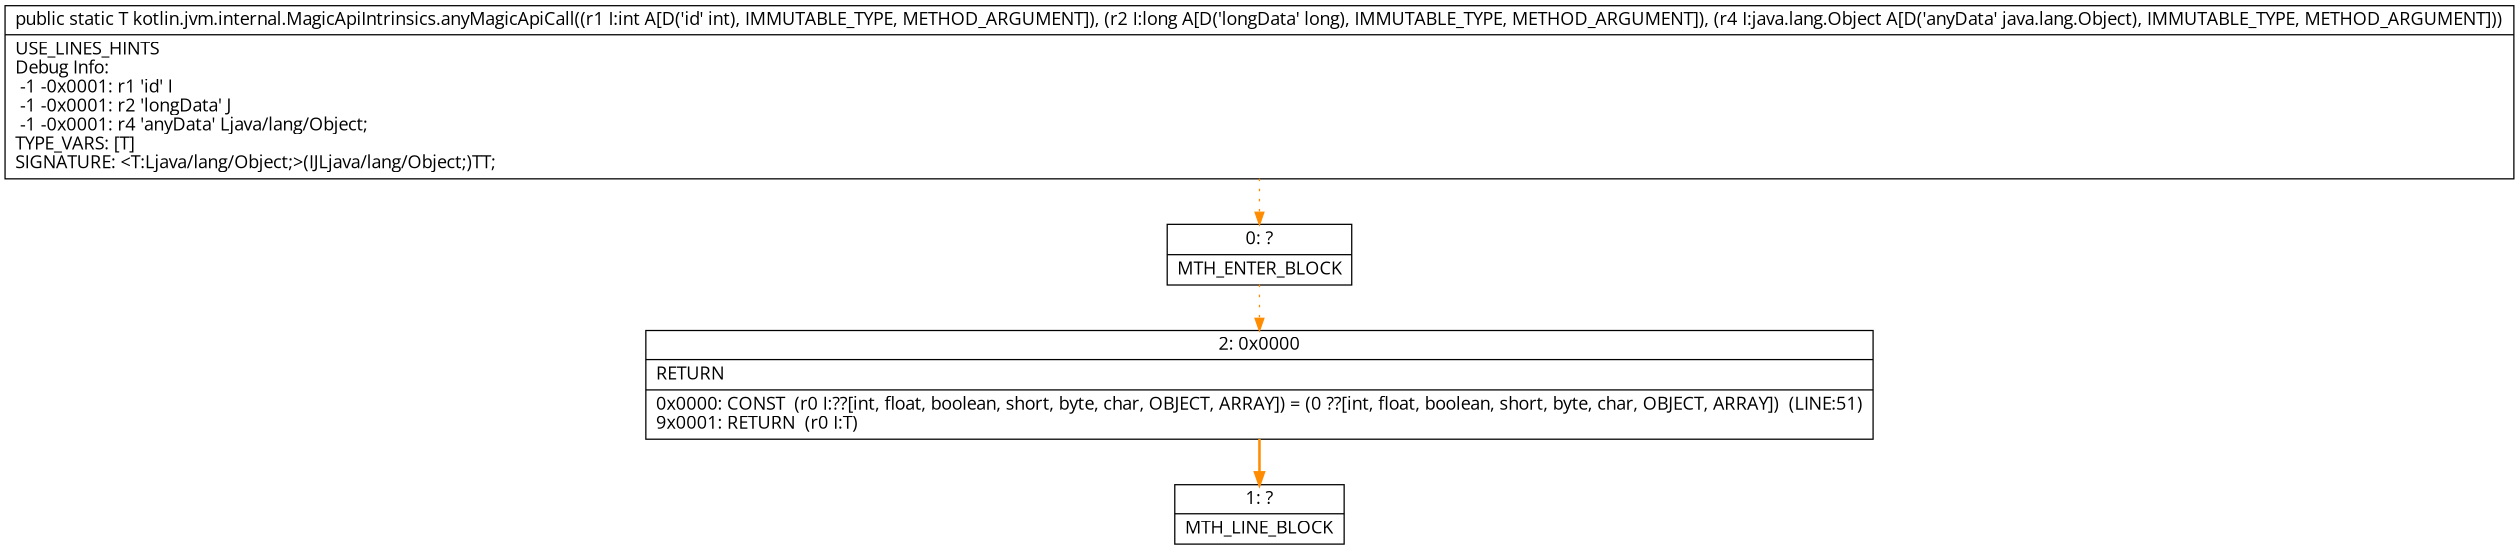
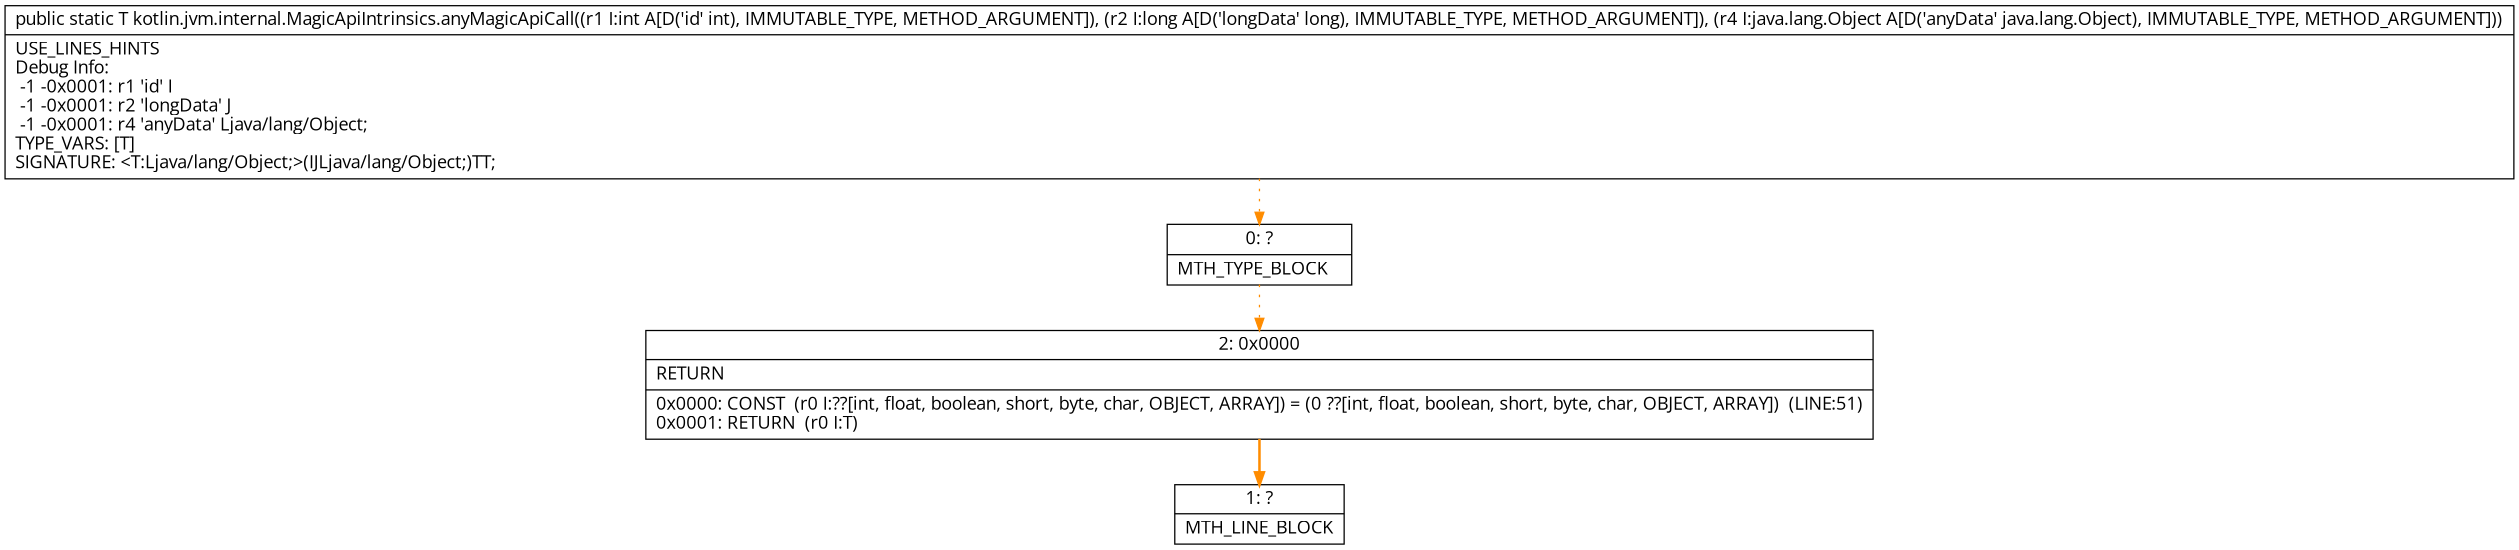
(1259, 269) -> (1253, 269)
(760, 423) -> (760, 423)
